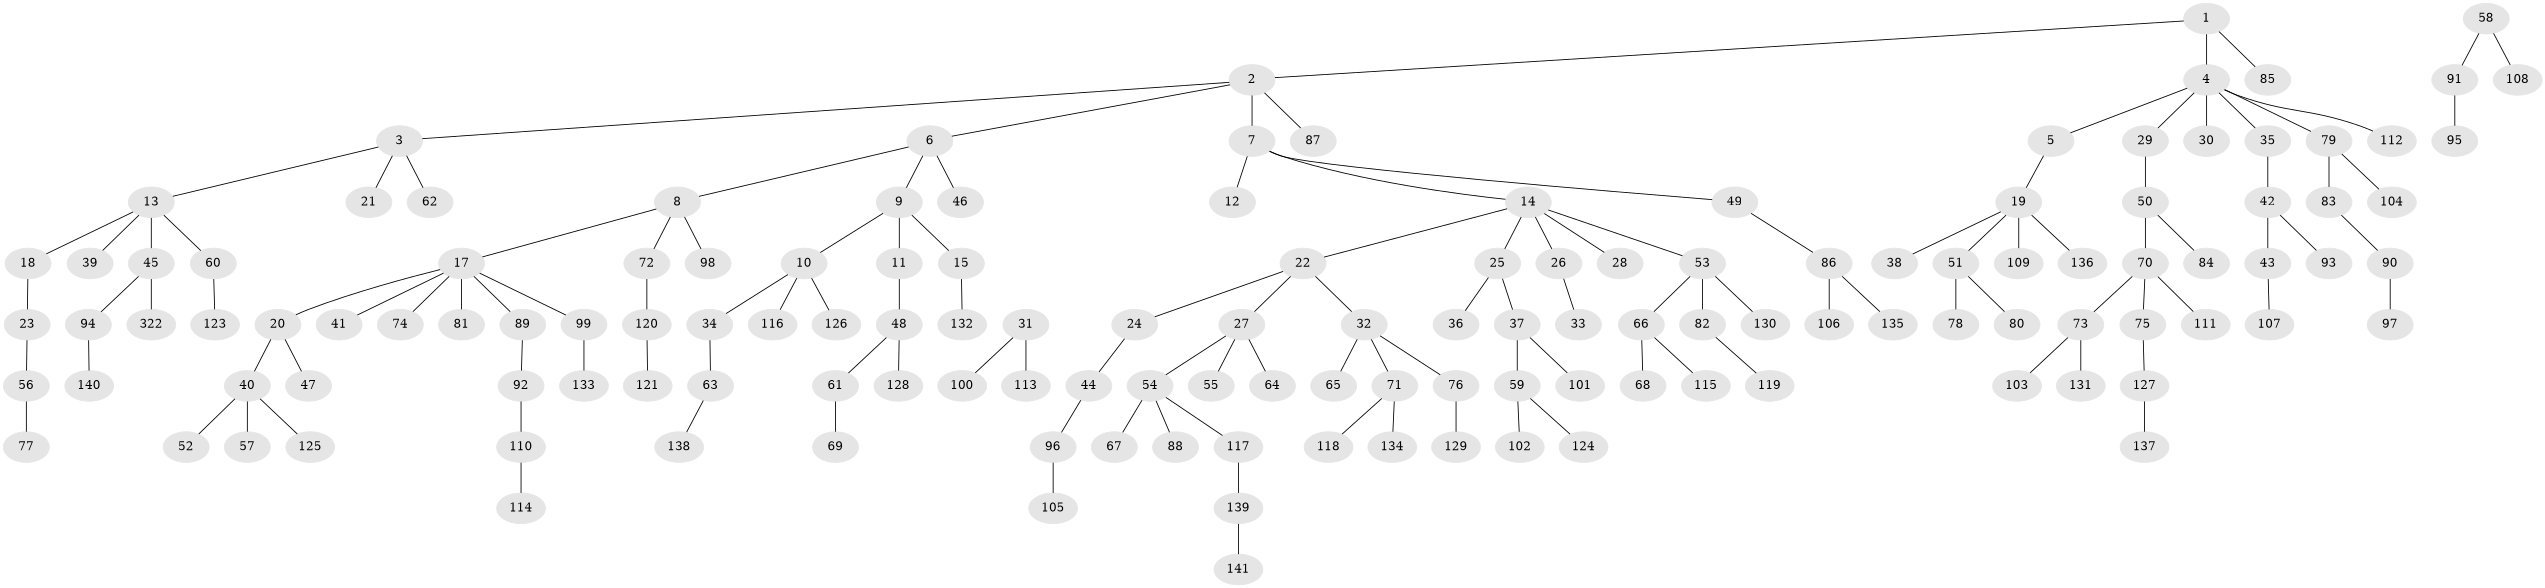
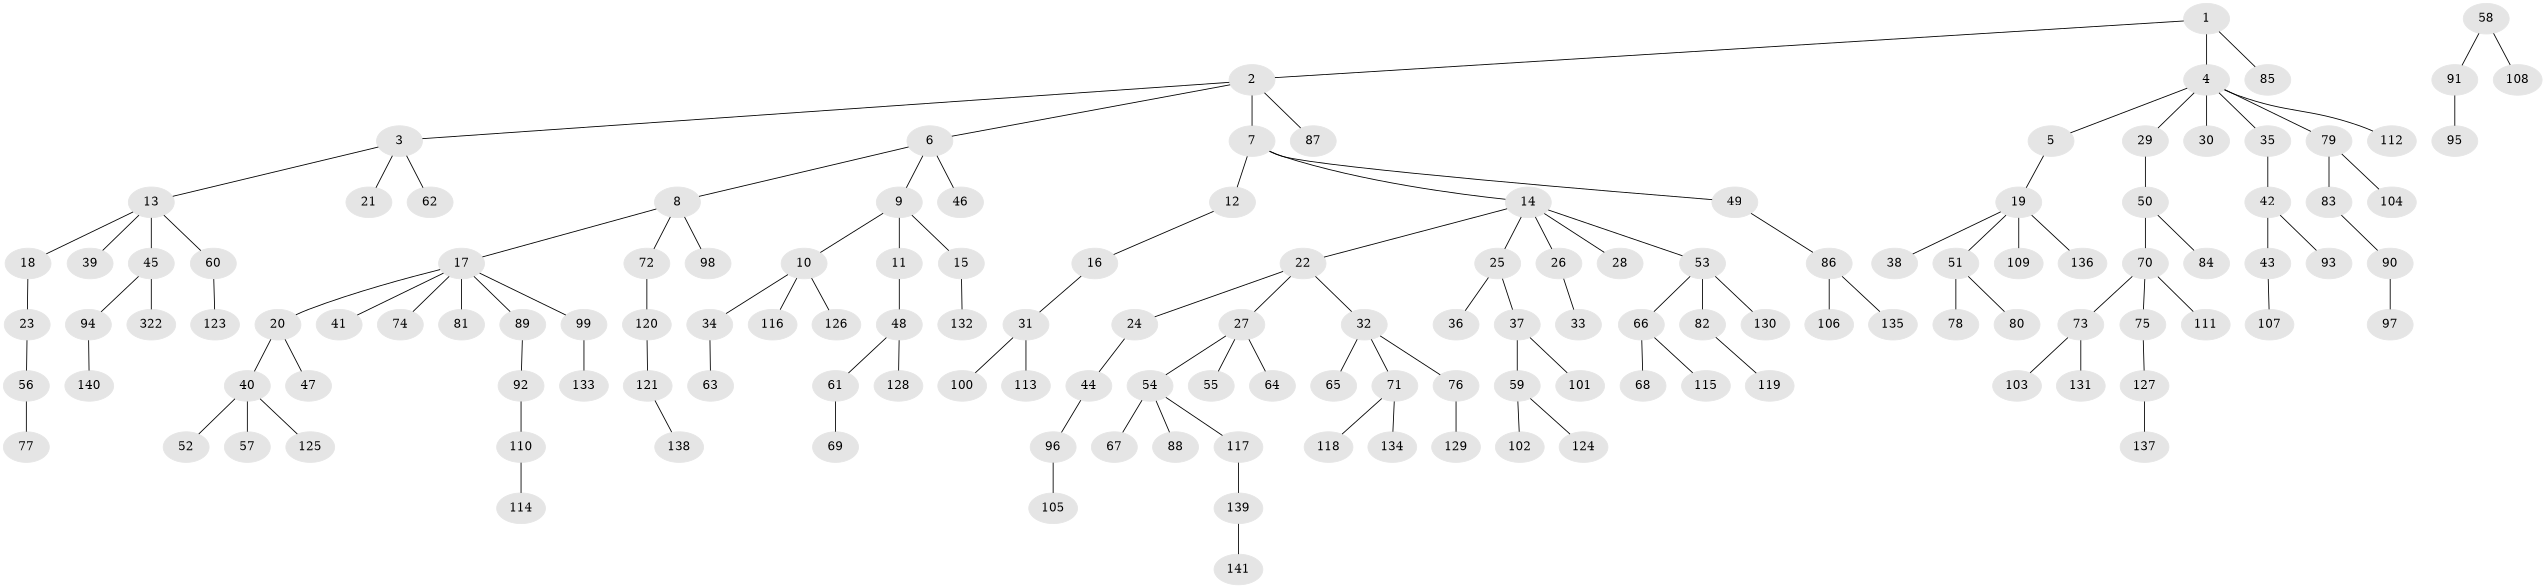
none -> (1095, 264)
(695, 416) -> (663, 416)
